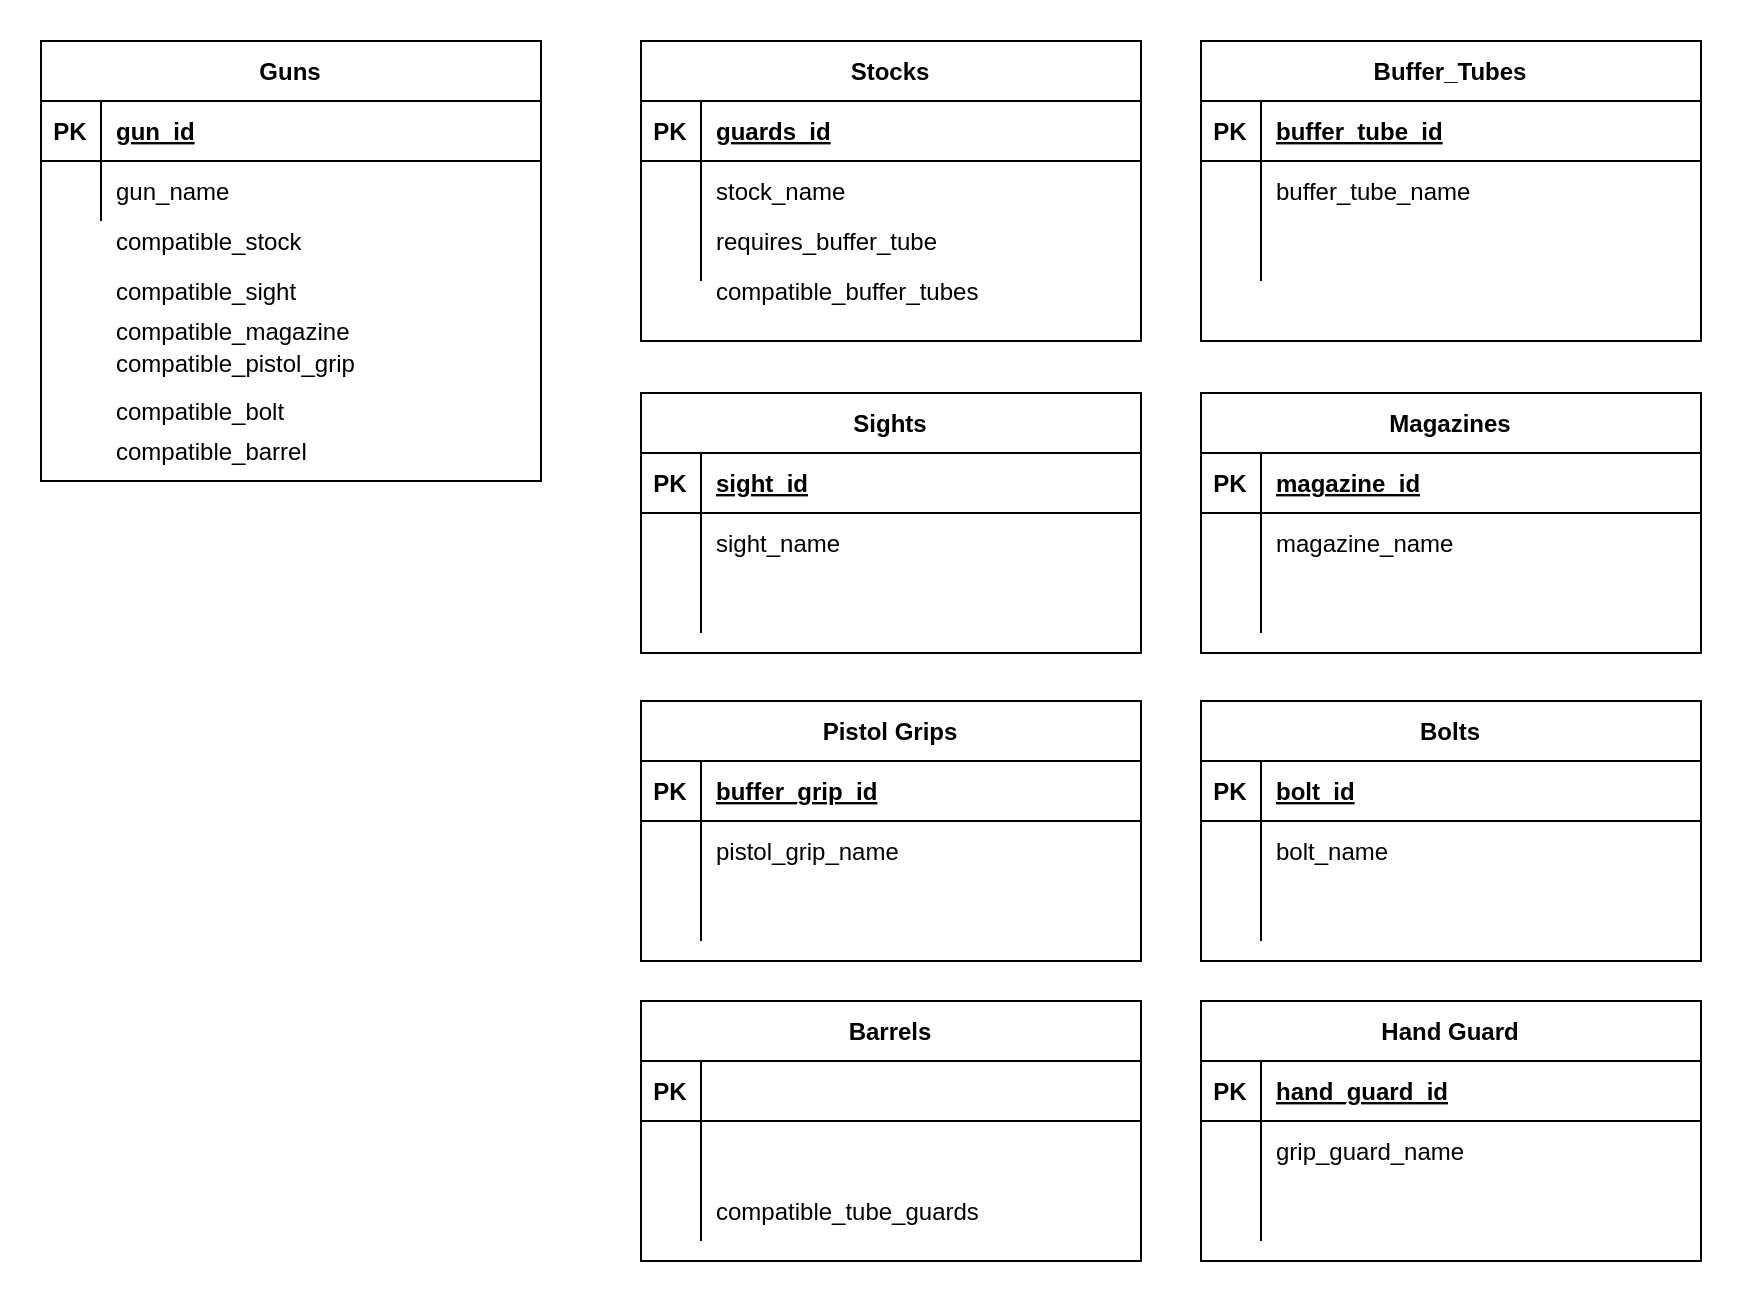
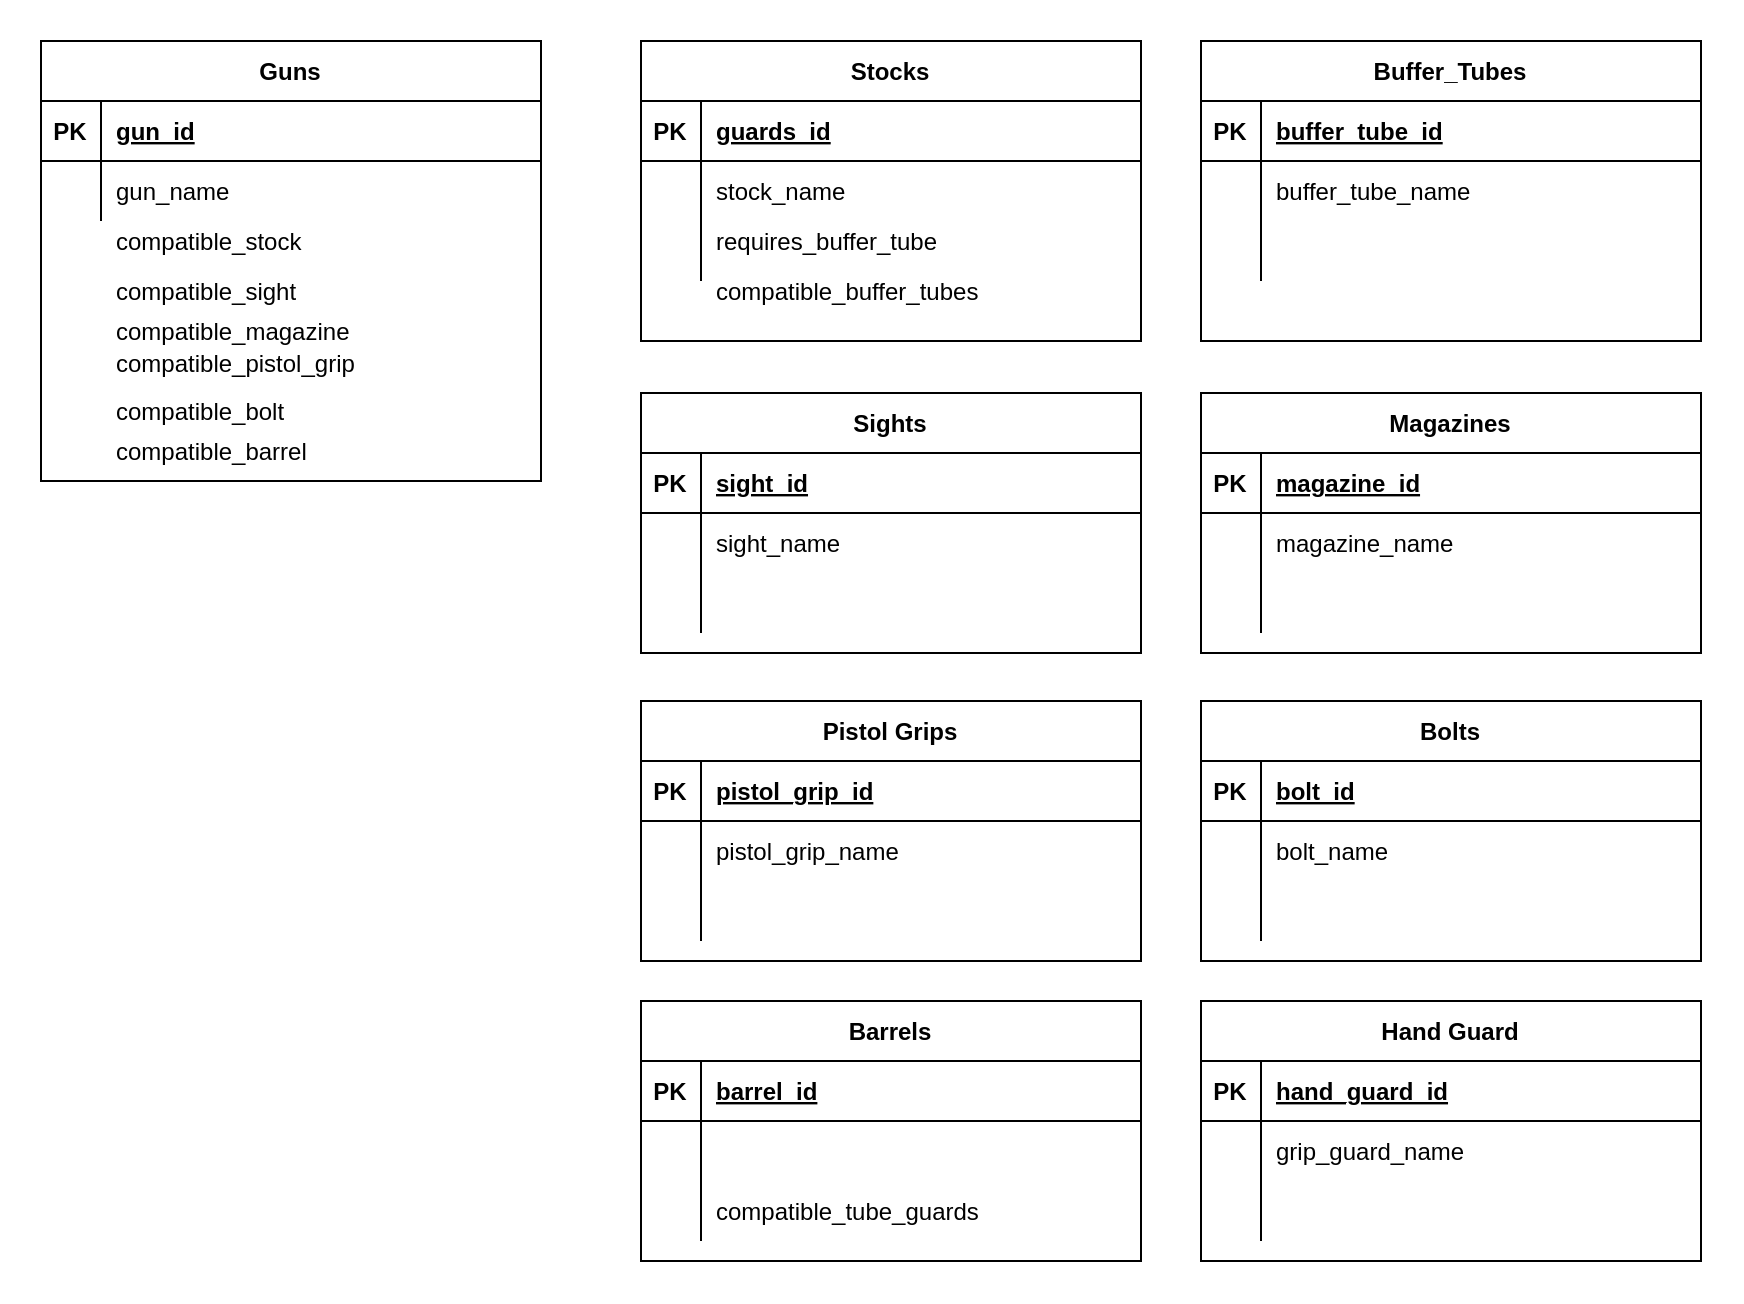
(804, 792) -> (798, 792)
none -> (921, 1091)
